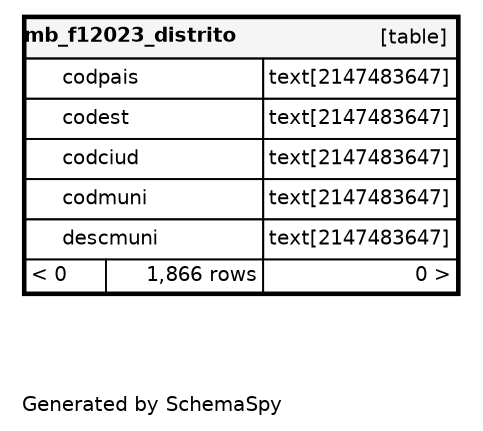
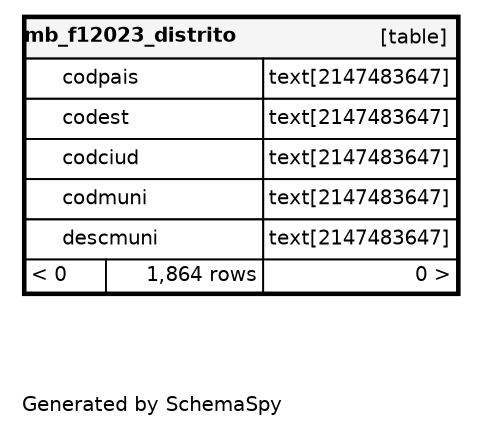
(202, 275) -> (202, 275)
